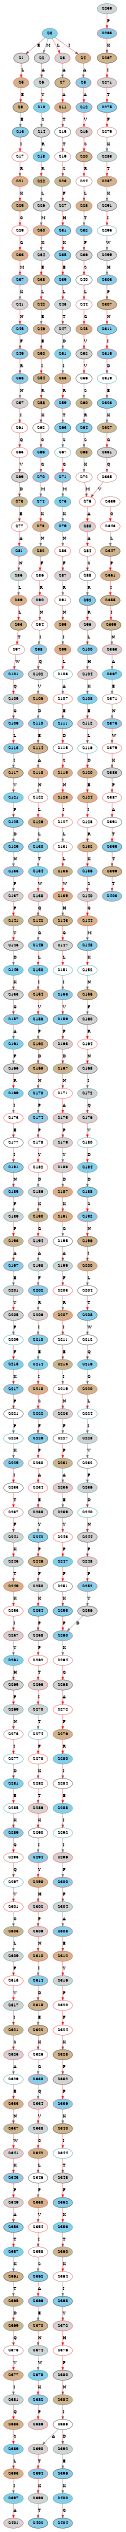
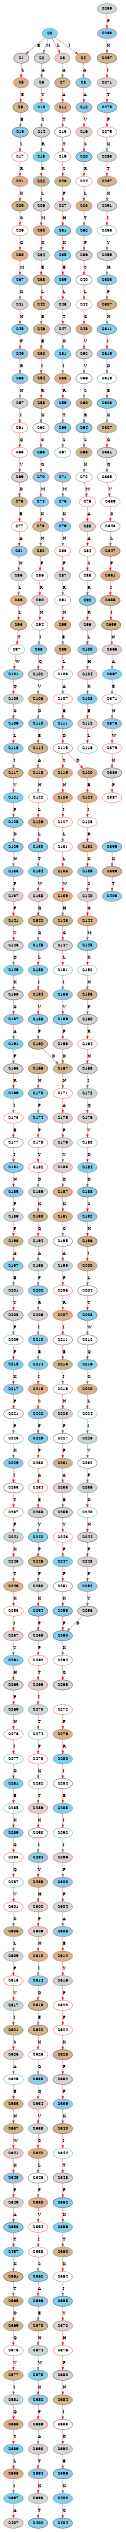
(84, 157) -> (84, 157)
(63, 206) -> (63, 206)
(41, 217) -> (41, 217)
(108, 243) -> (108, 243)
(107, 315) -> (107, 315)
(63, 463) -> none
(98, 488) -> (108, 488)
(110, 526) -> (110, 526)
(64, 637) -> (64, 637)
(87, 759) -> (74, 760)
(112, 822) -> none
(38, 833) -> (38, 833)
(114, 859) -> (114, 859)
(38, 921) -> (38, 921)
(38, 1055) -> (49, 1055)
(63, 1636) -> (63, 1636)
(63, 1696) -> none
(38, 1721) -> (38, 1721)
(13, 2252) -> (13, 2252)
(52, 2436) -> (38, 2435)
(13, 2523) -> (13, 2523)
